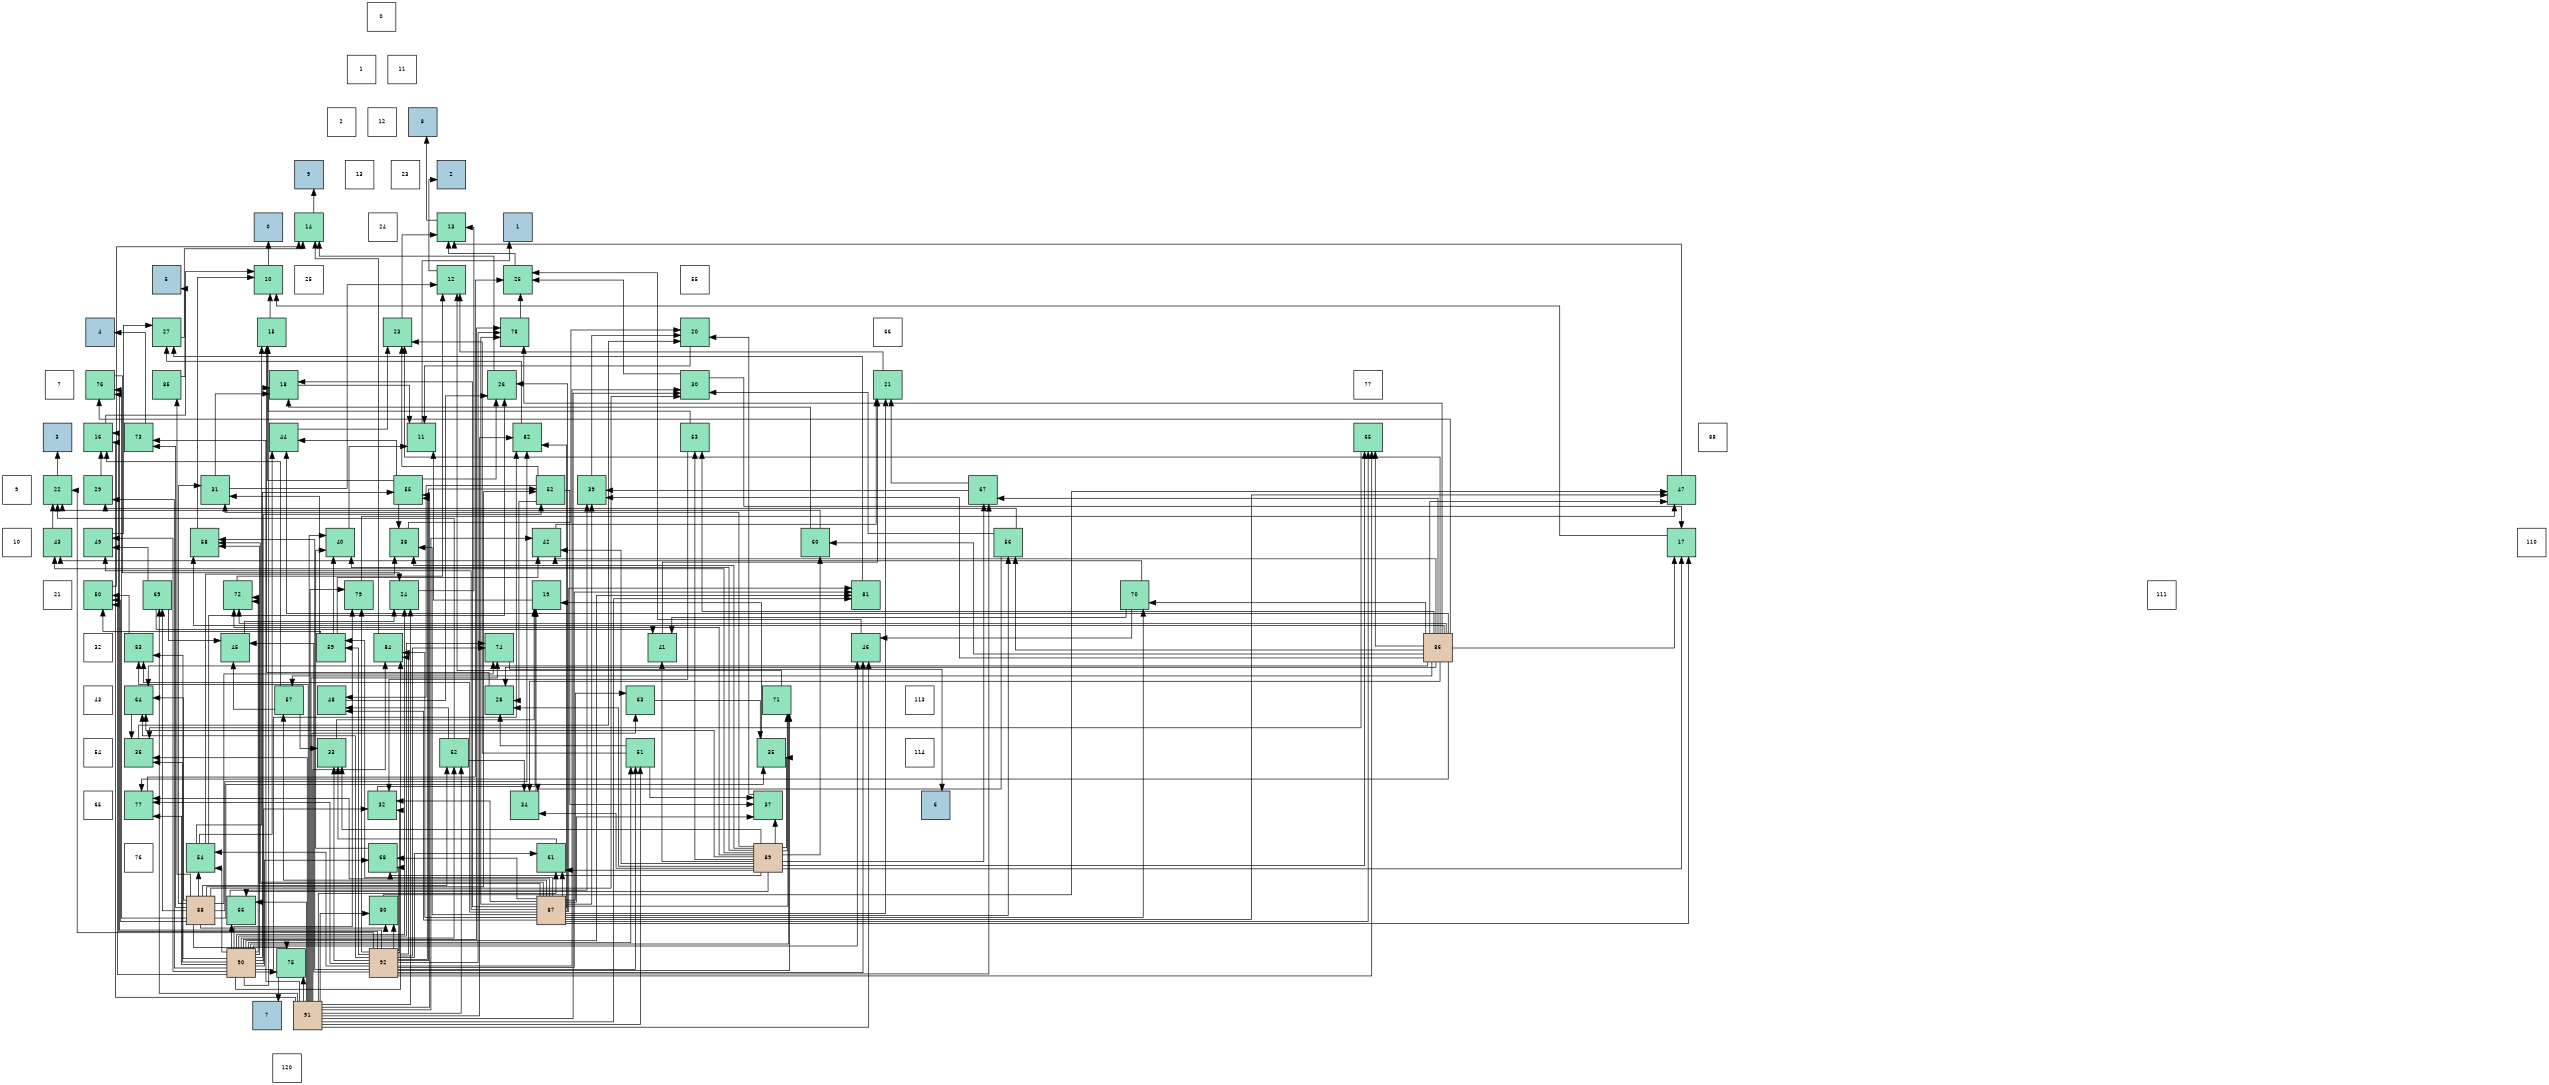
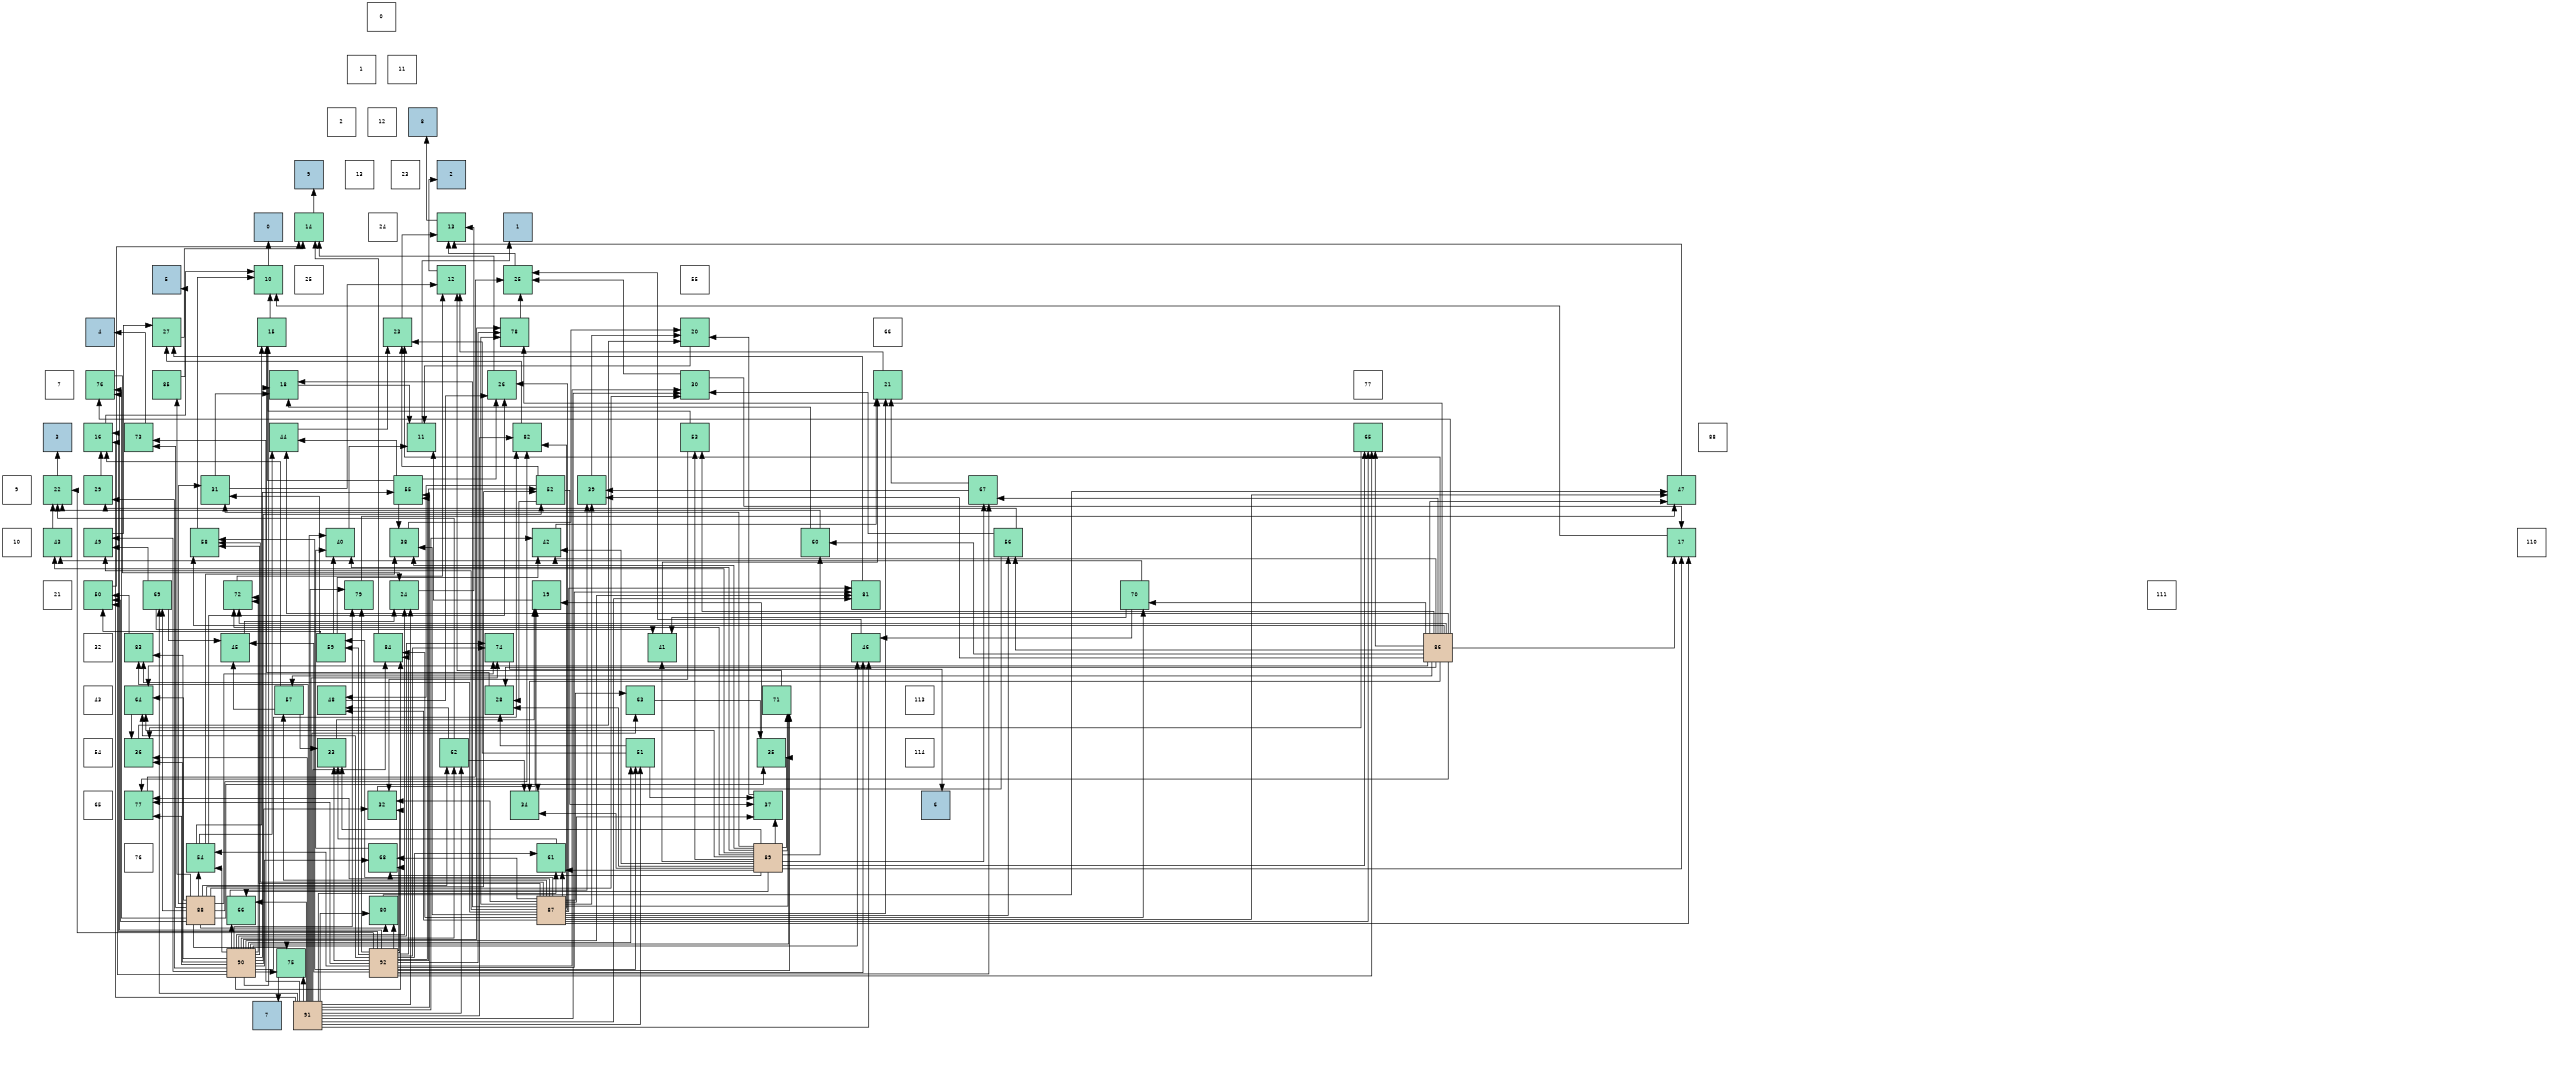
(287, 1068) -> none
